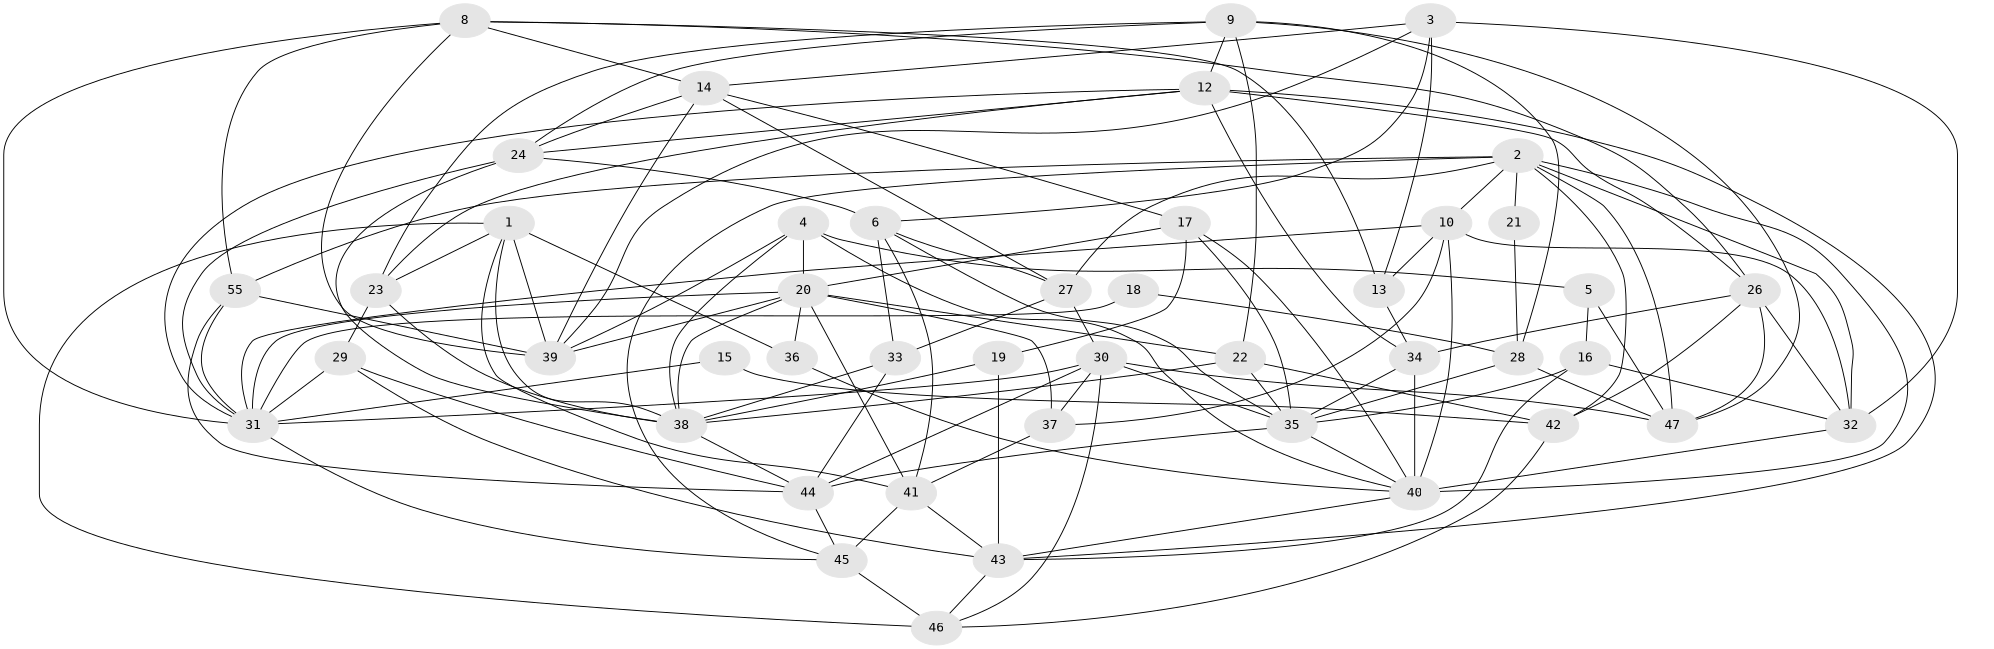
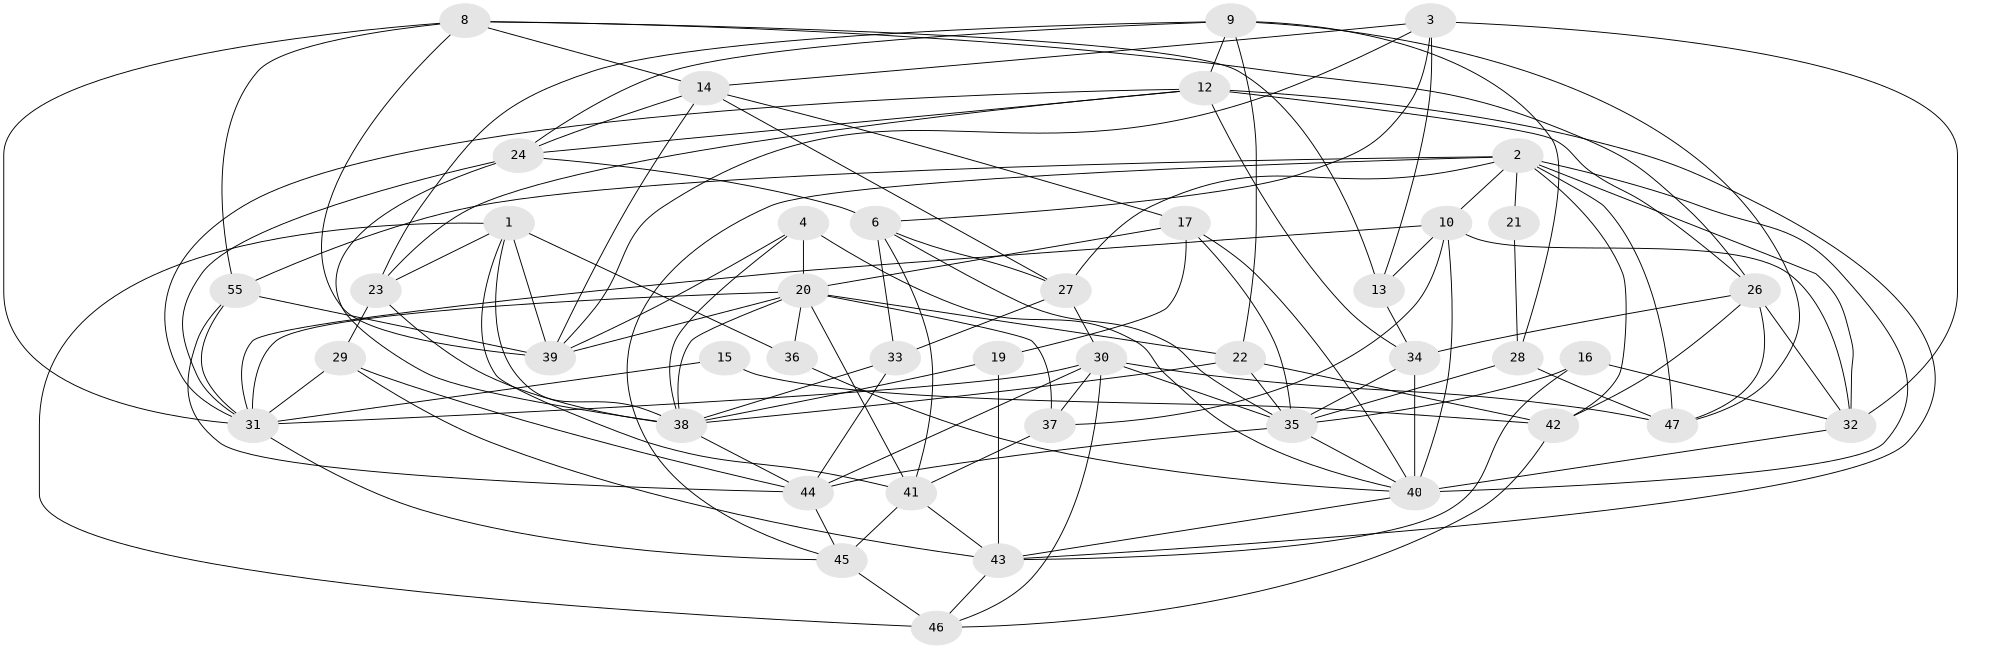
(1133, 291) -> none
(1589, 291) -> none
